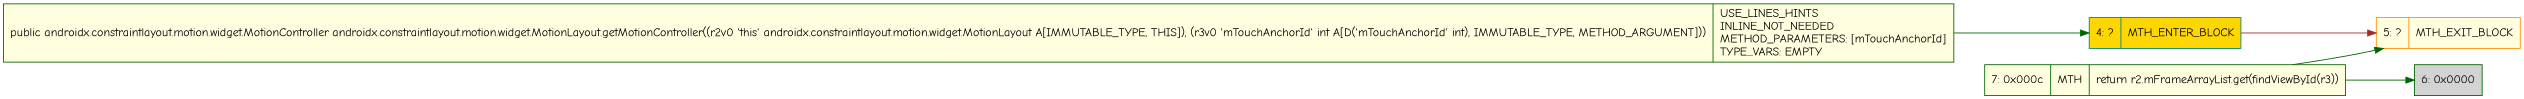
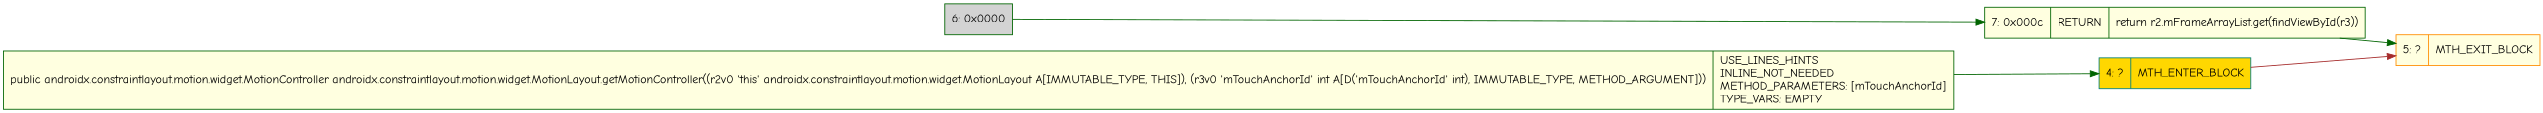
(2070, 80) -> (2080, 22)
(2376, 80) -> (1494, 21)
